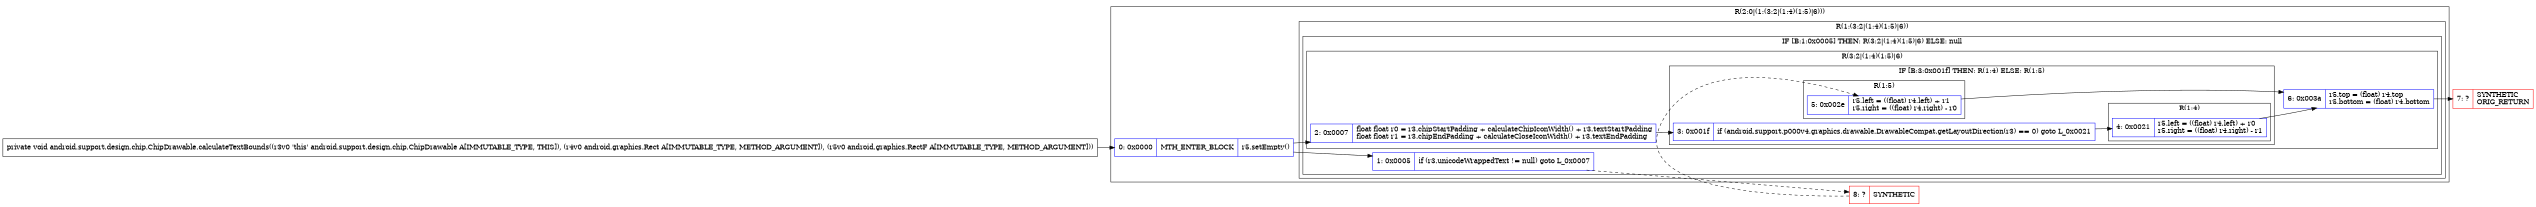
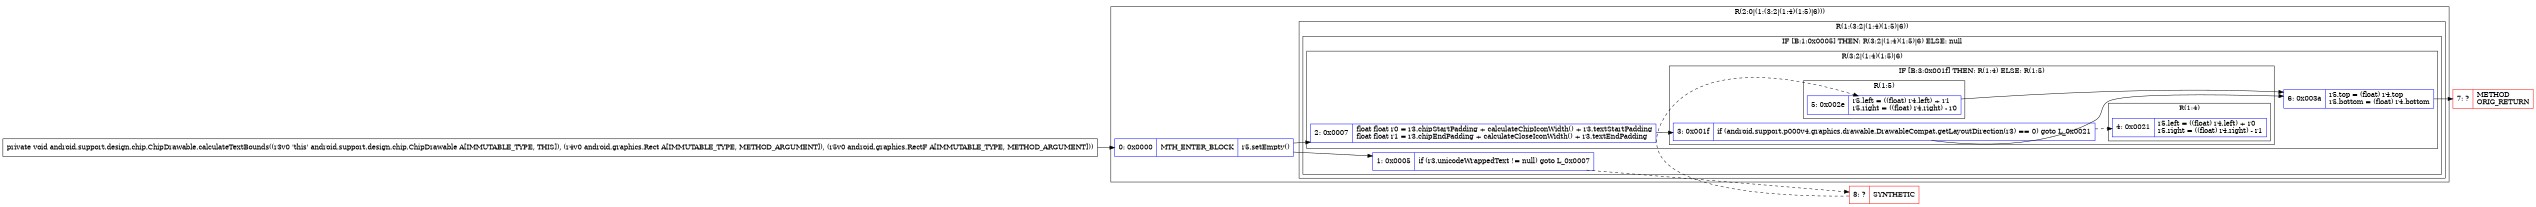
(2498, 95) -> (2493, 95)
(2286, 114) -> (2102, 109)
(2101, 129) -> (2101, 129)
